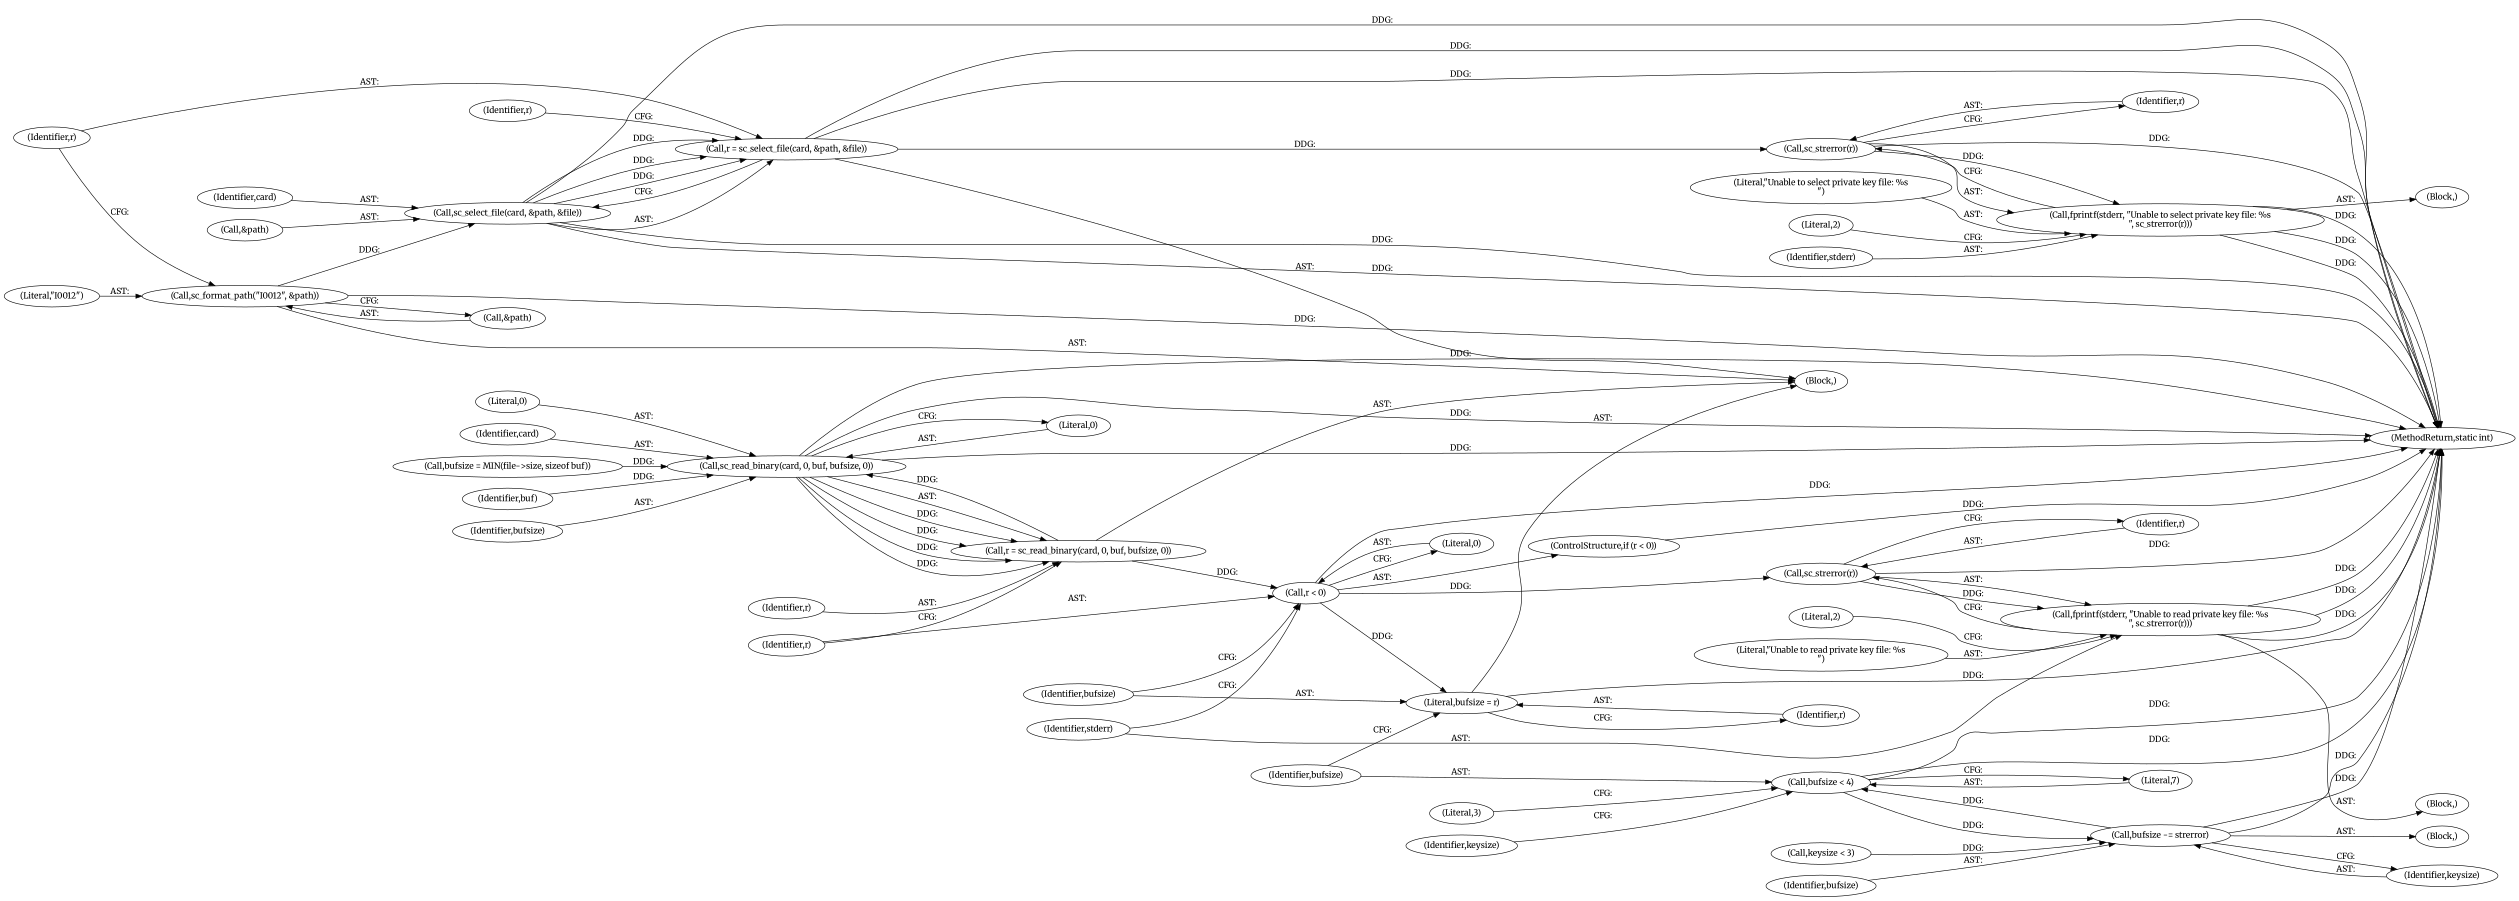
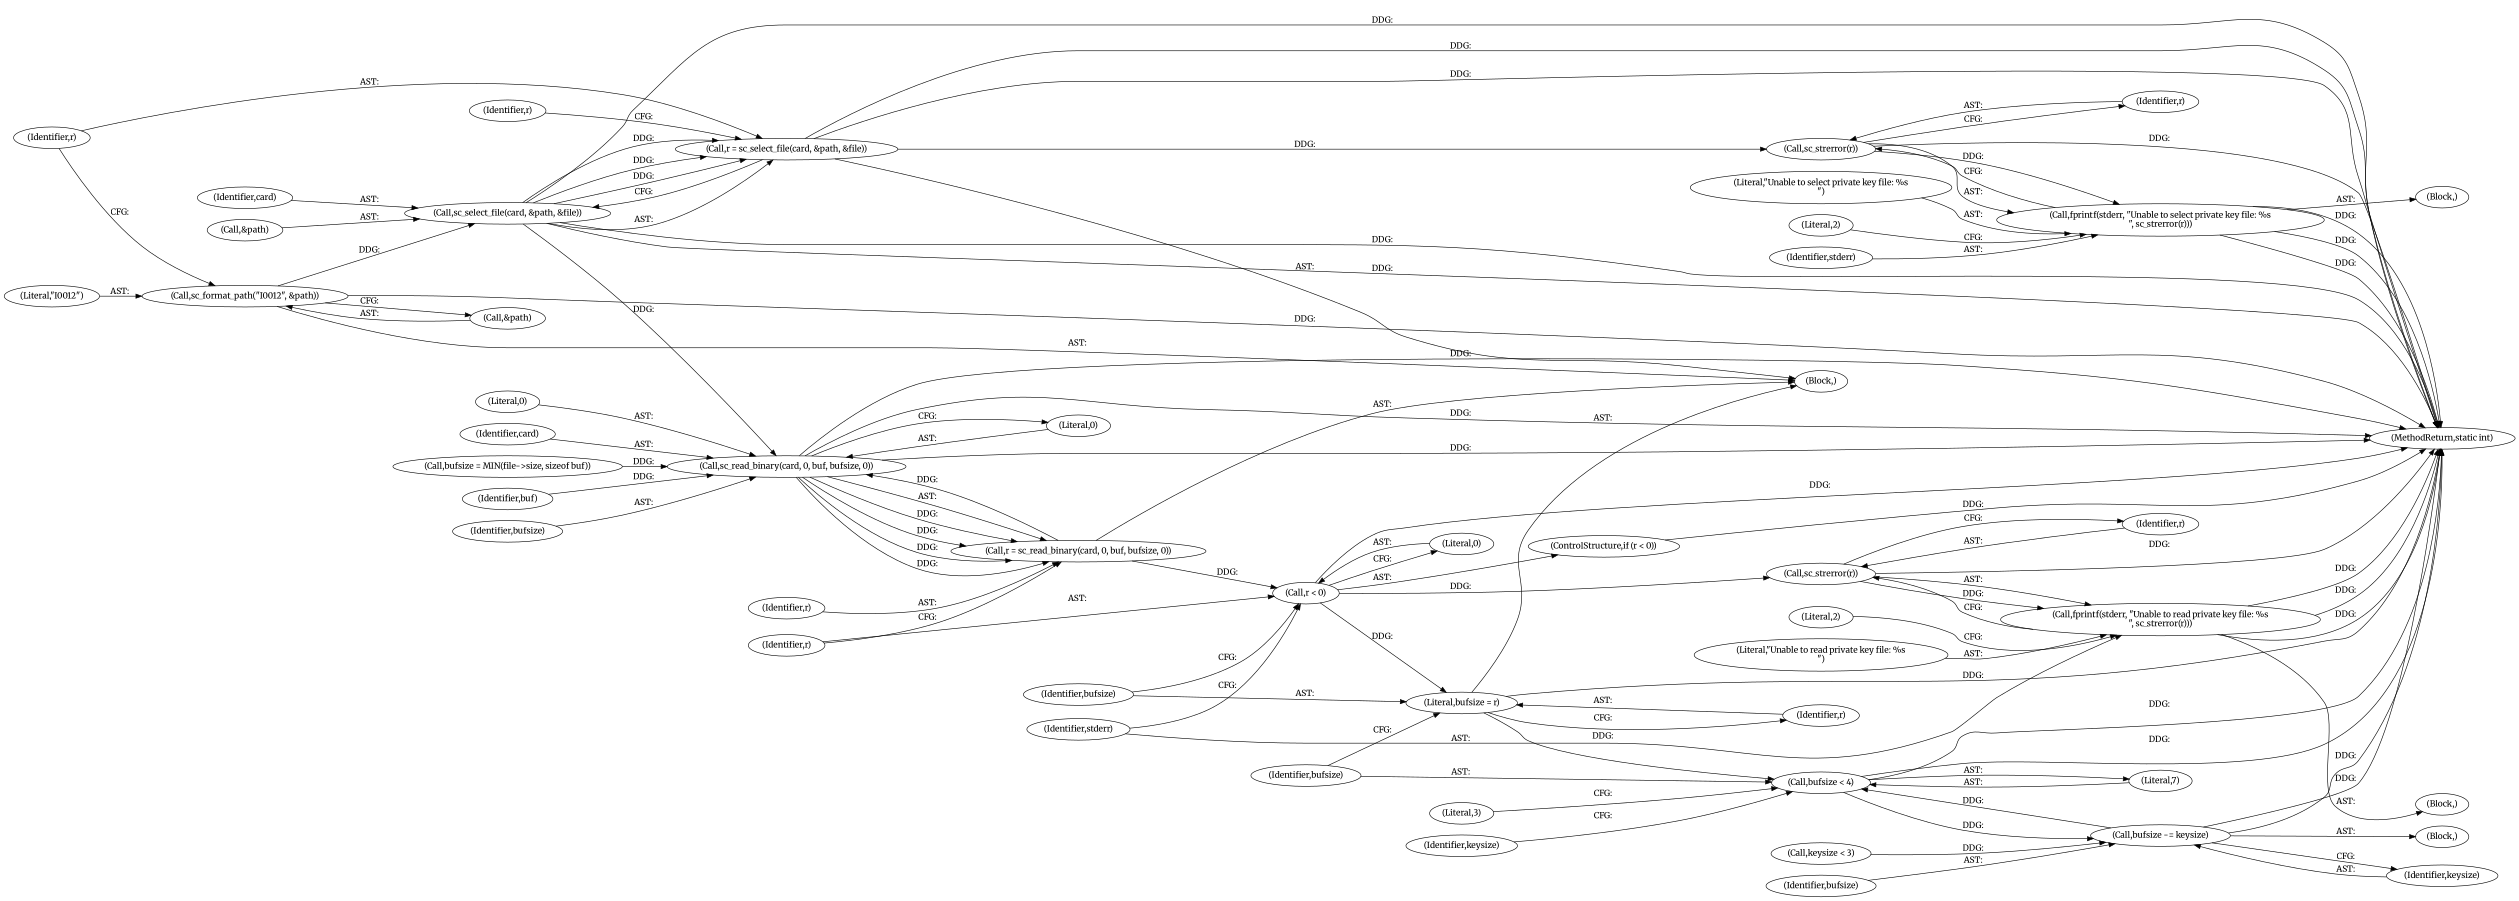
none -> (654, 331)
none -> (1621, 762)
(1974, 770) -> (1974, 770)
(2160, 836) -> (2160, 836)
